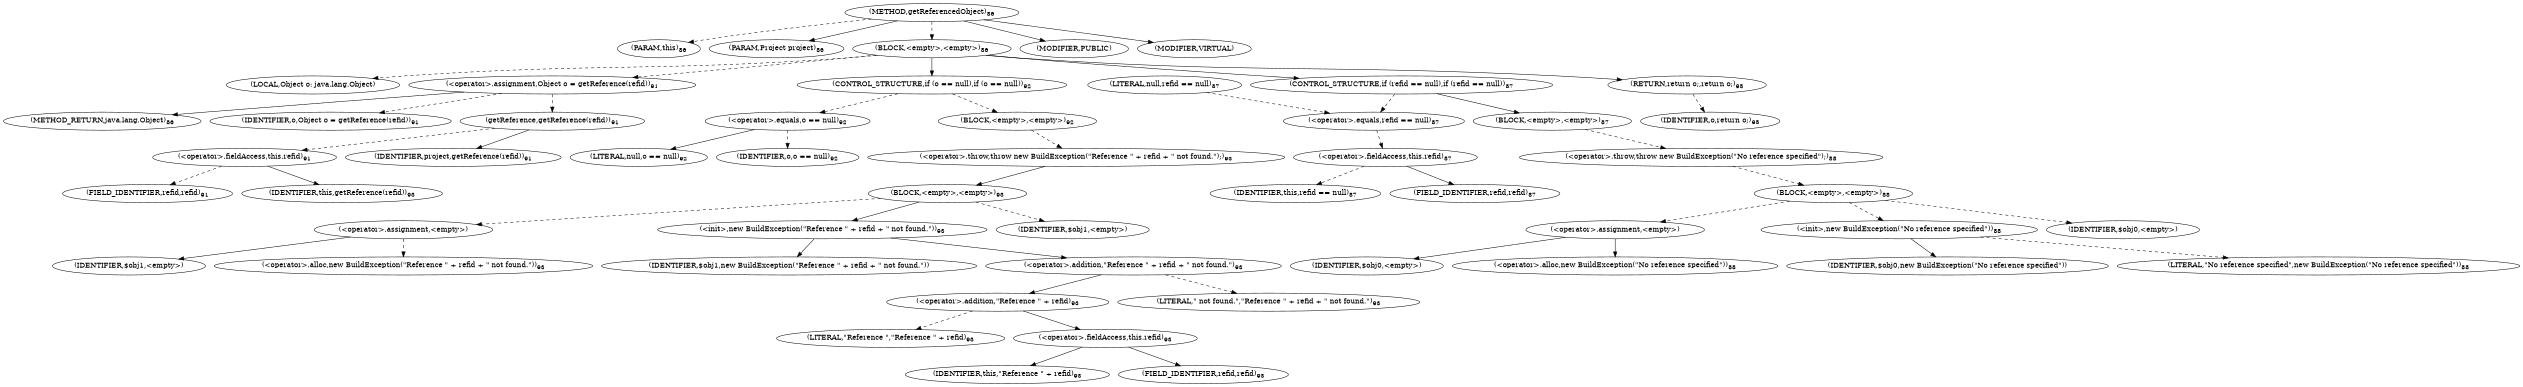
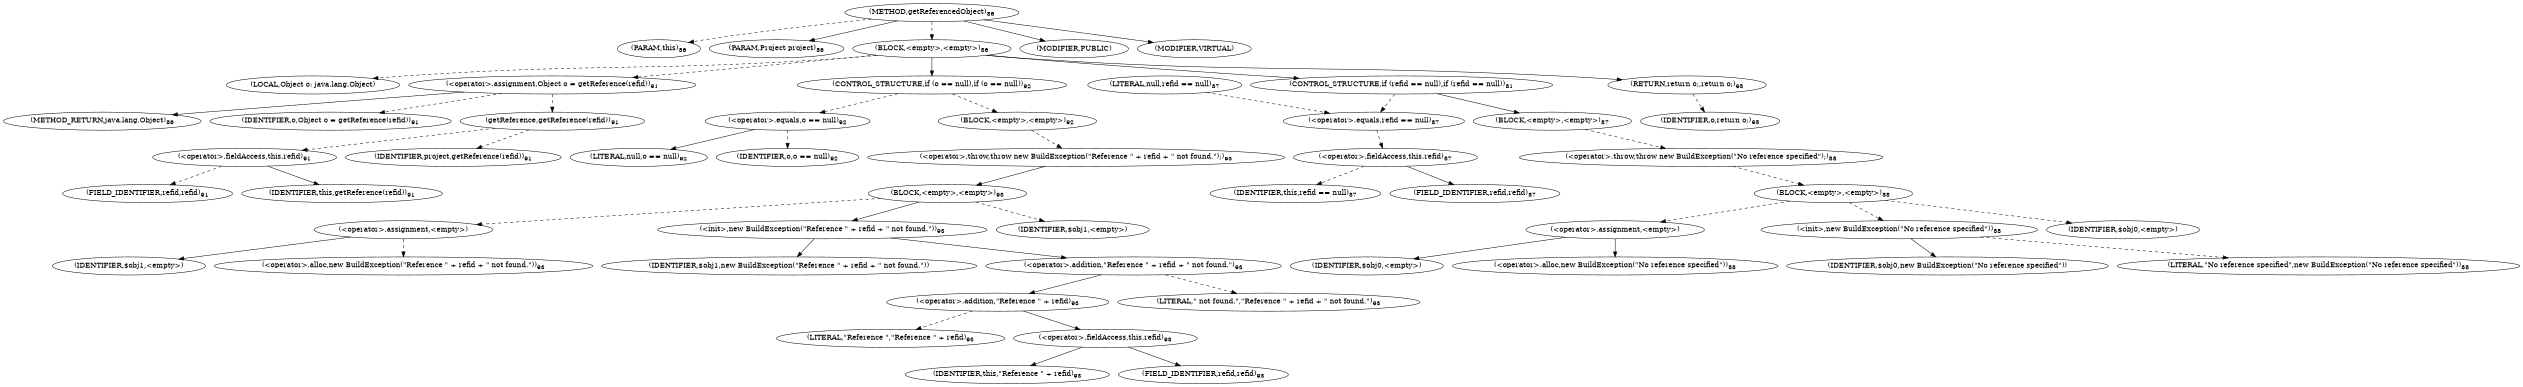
(1510, 84) -> (1510, 84)
(505, 138) -> (505, 138)
(411, 193) -> (411, 193)
